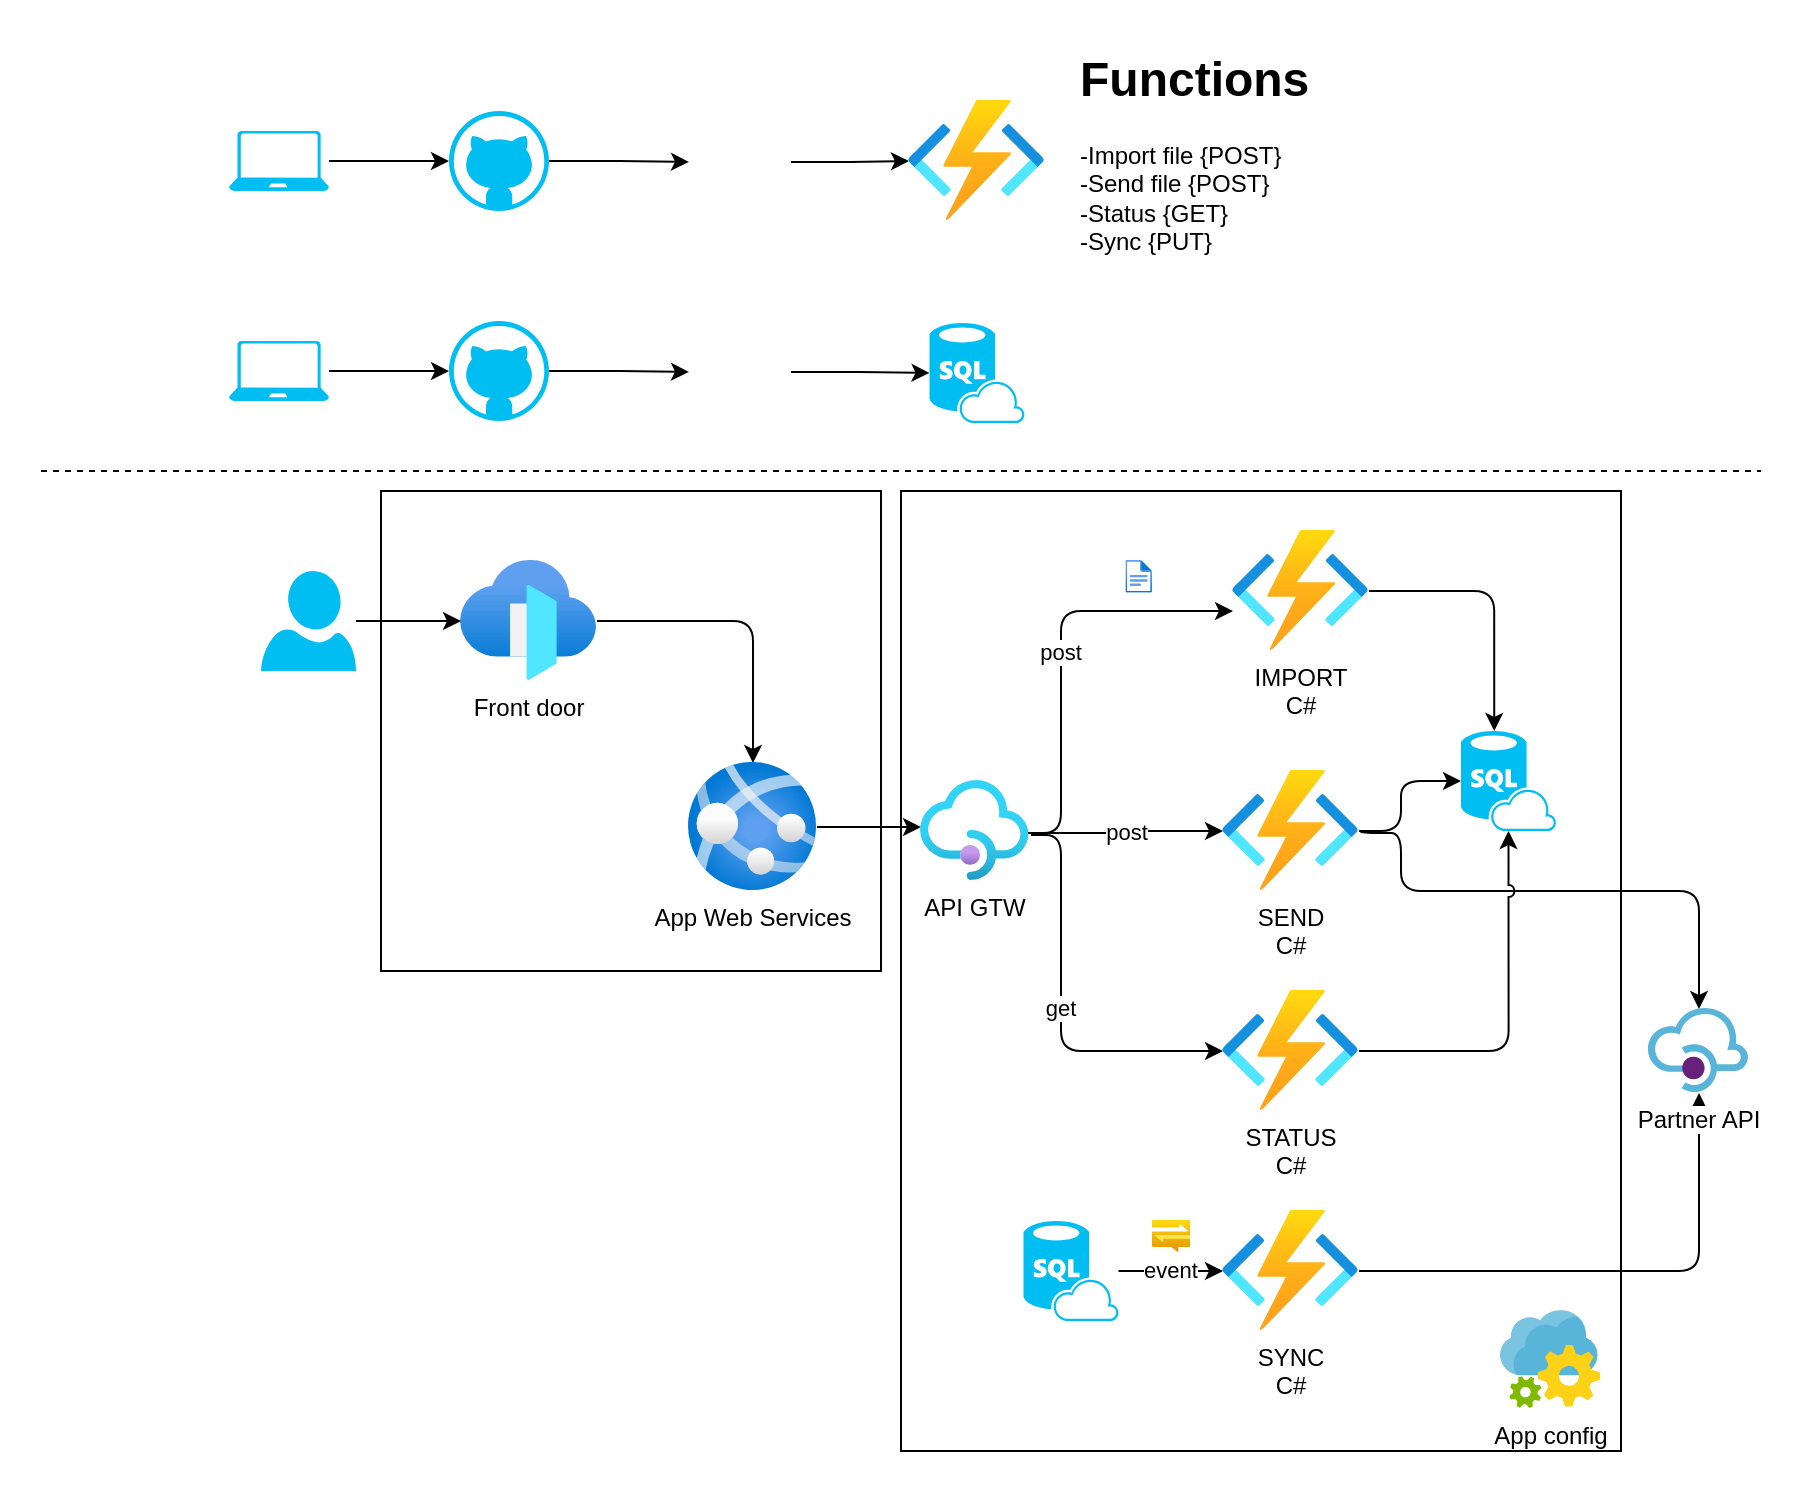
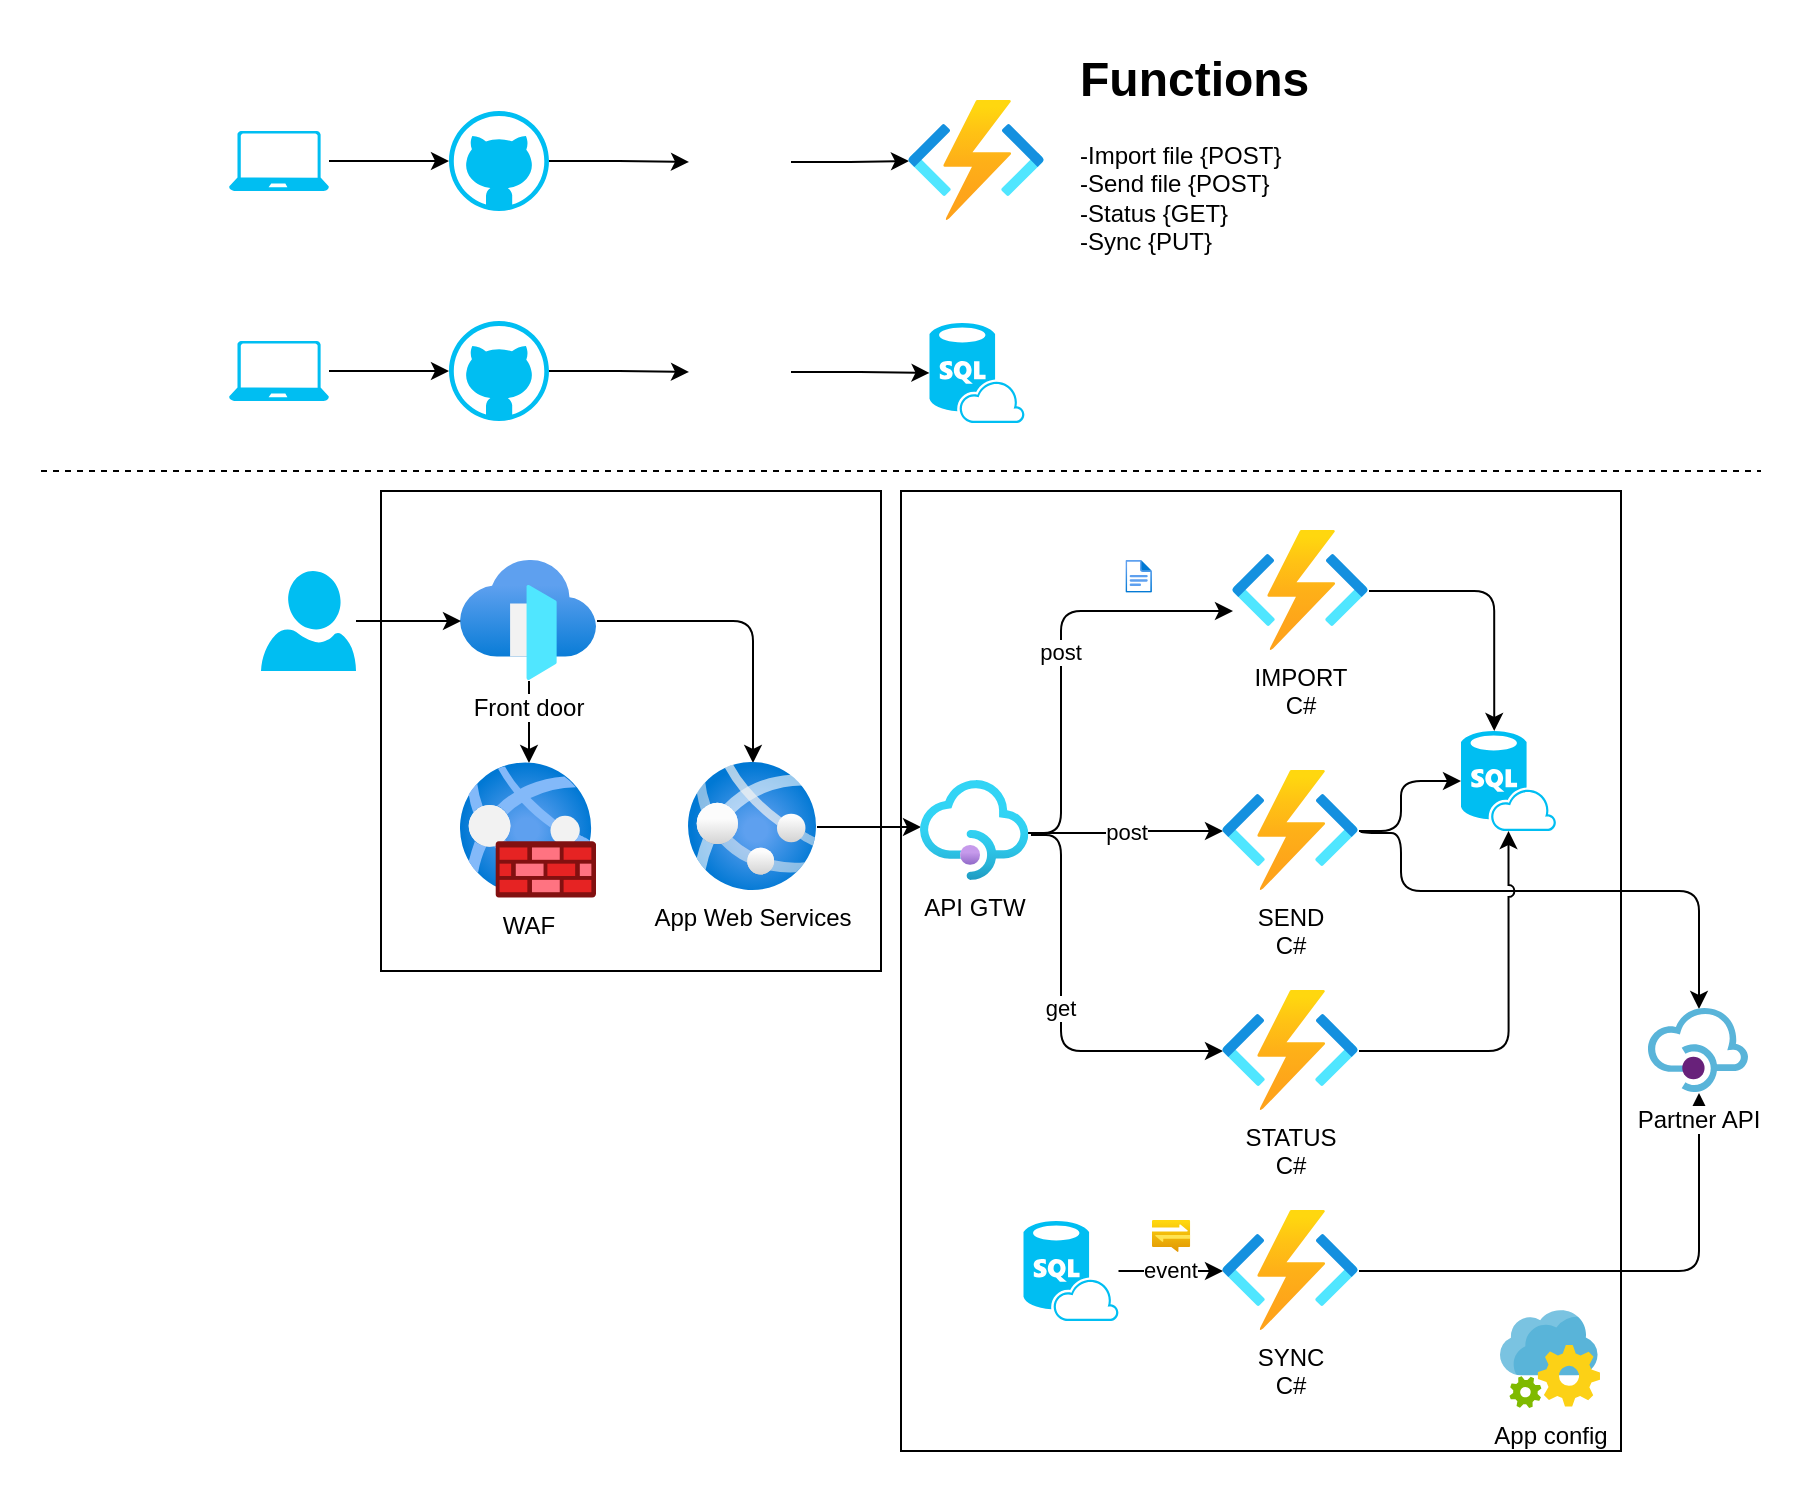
none -> (529, 735)
none -> (529, 831)
